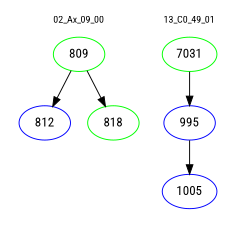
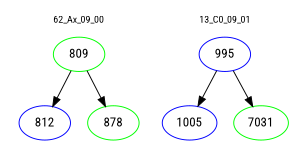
(79, 20) -> (79, 20)
(190, 20) -> (225, 20)
(190, 84) -> (241, 84)
(113, 123) -> (113, 123)
